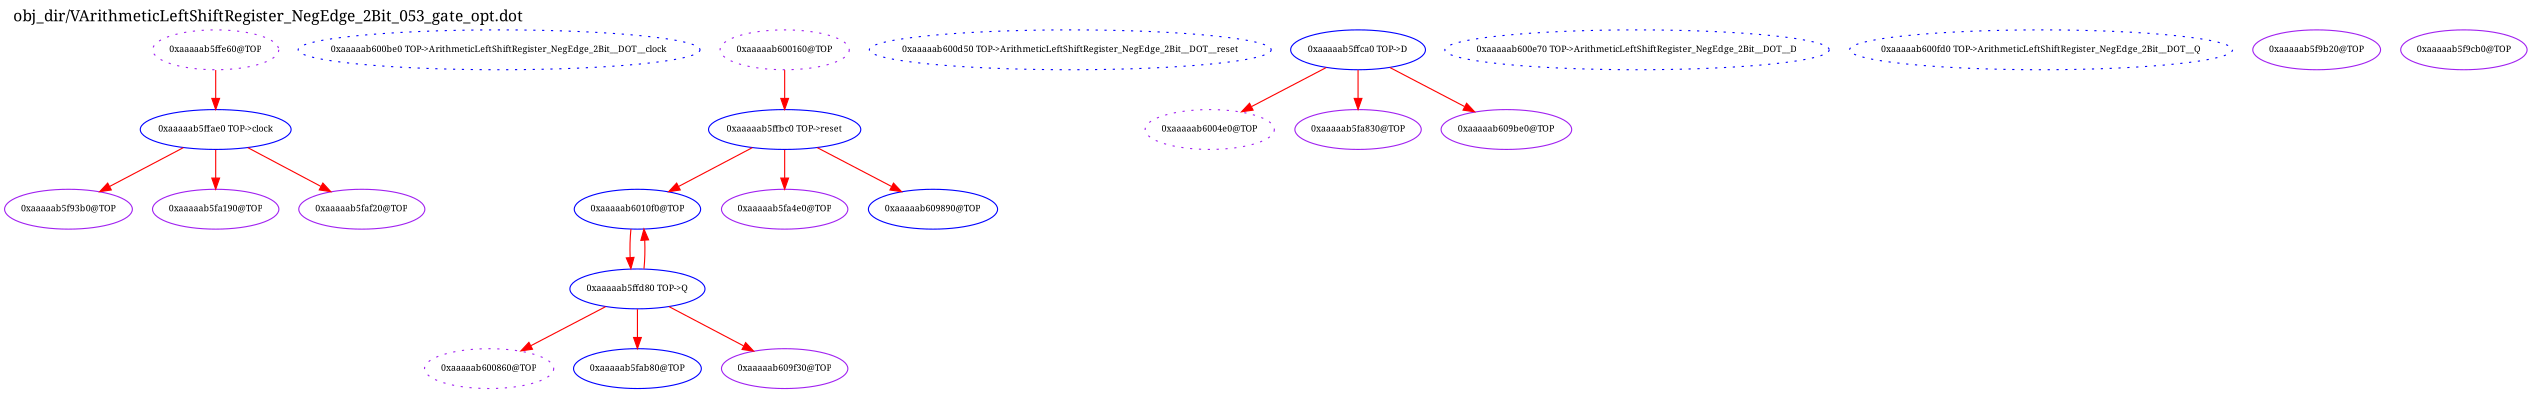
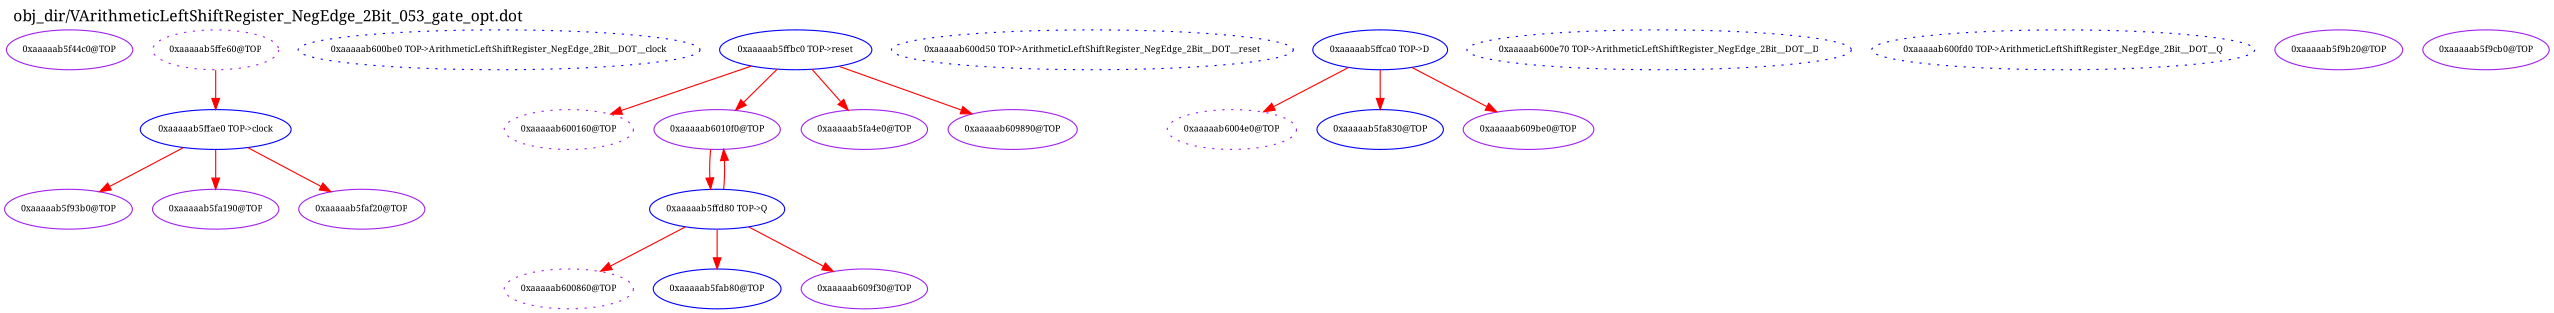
none -> (70, 50)
(785, 84) -> (686, 88)
(1358, 130) -> (1380, 130)
(637, 209) -> (717, 130)
(933, 209) -> (1013, 130)
